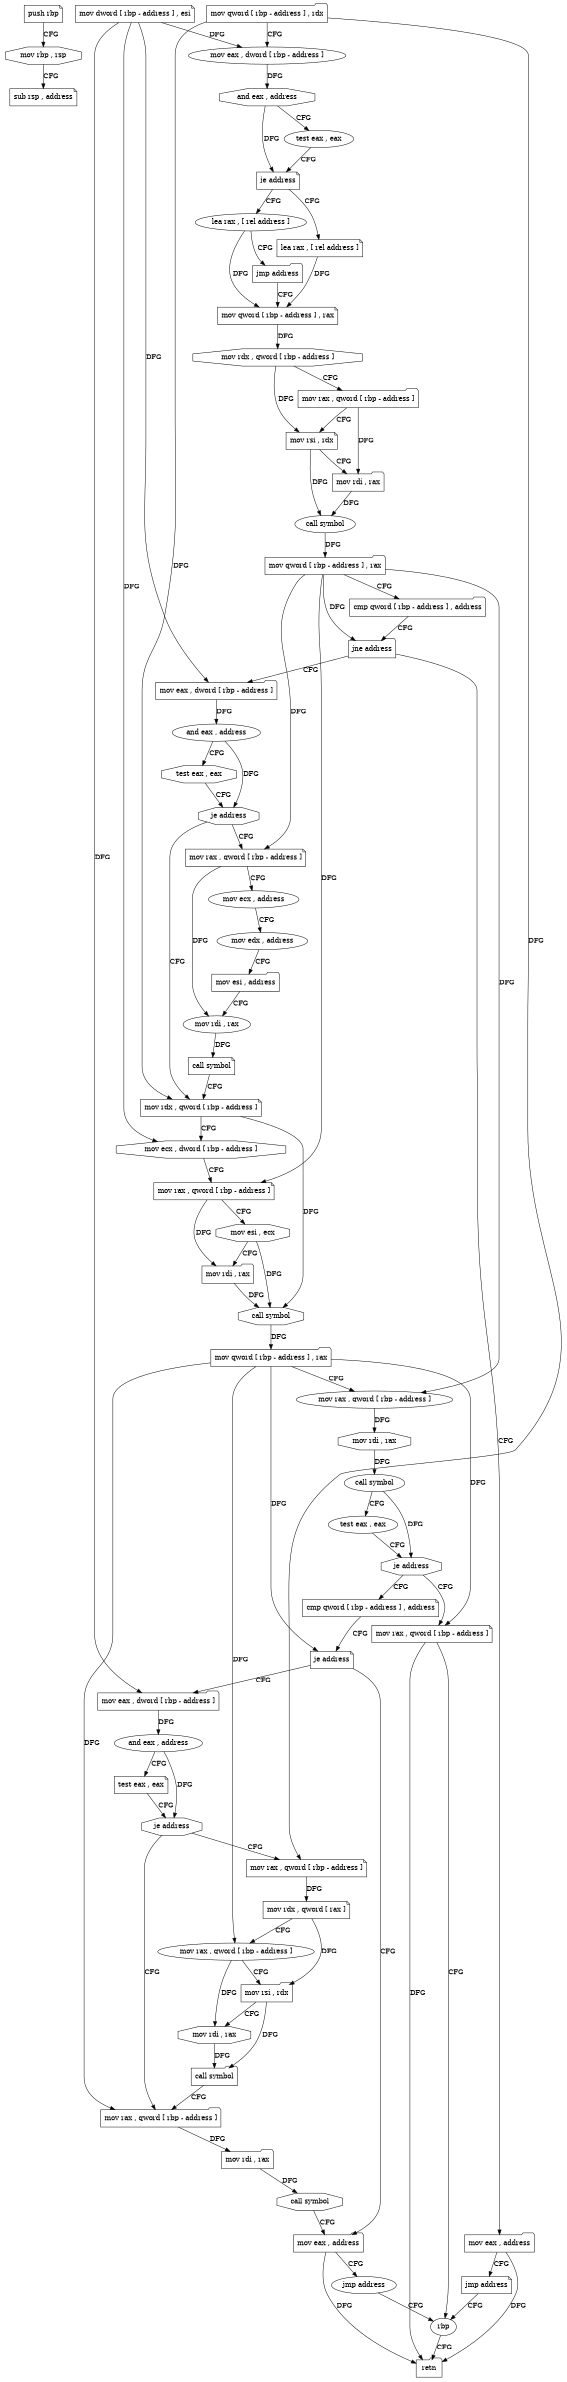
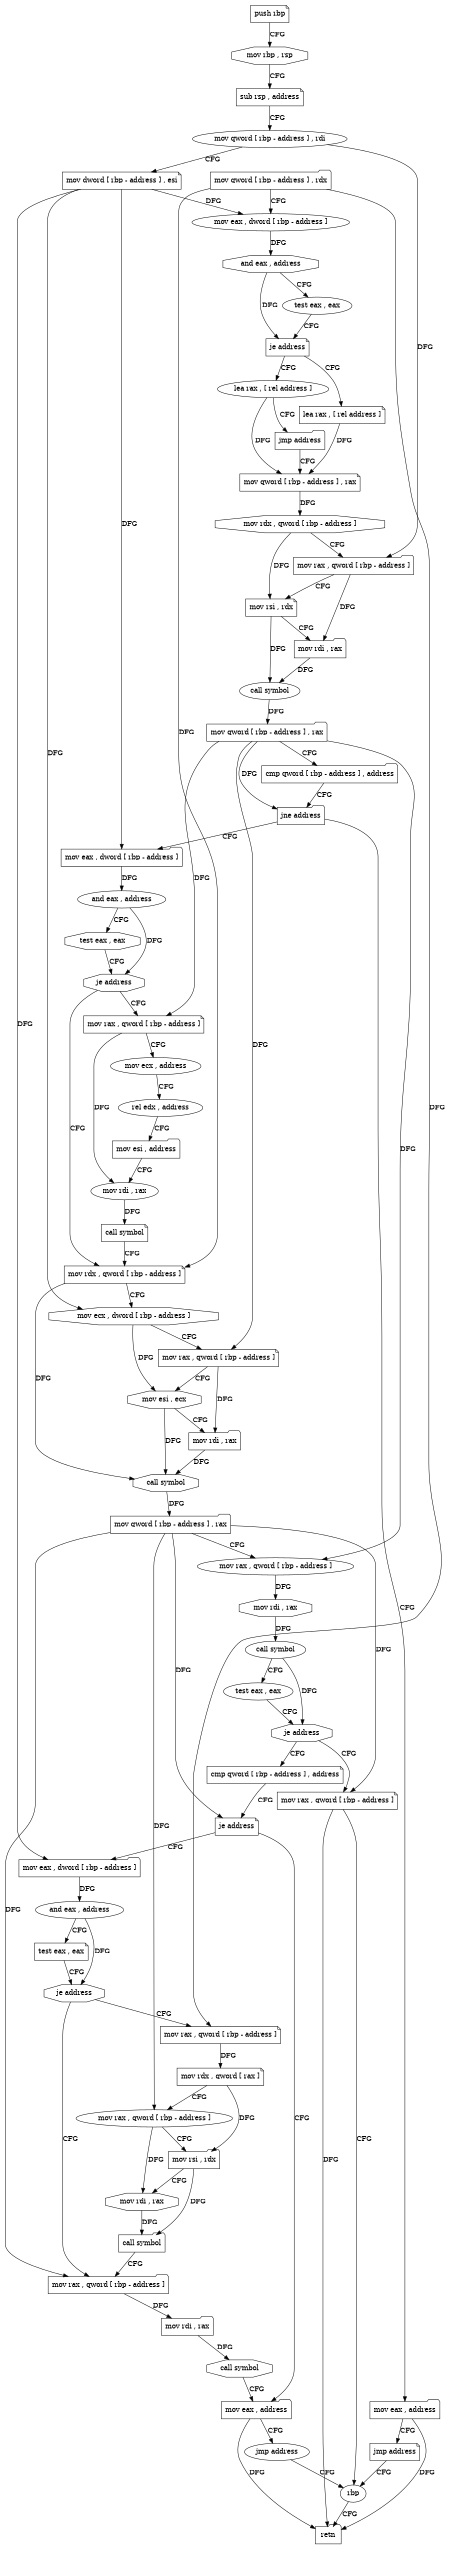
none -> (270, 139)
(262, 941) -> (161, 1108)
none -> (135, 1359)
